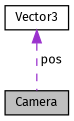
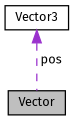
(37, 103) -> (37, 103)
